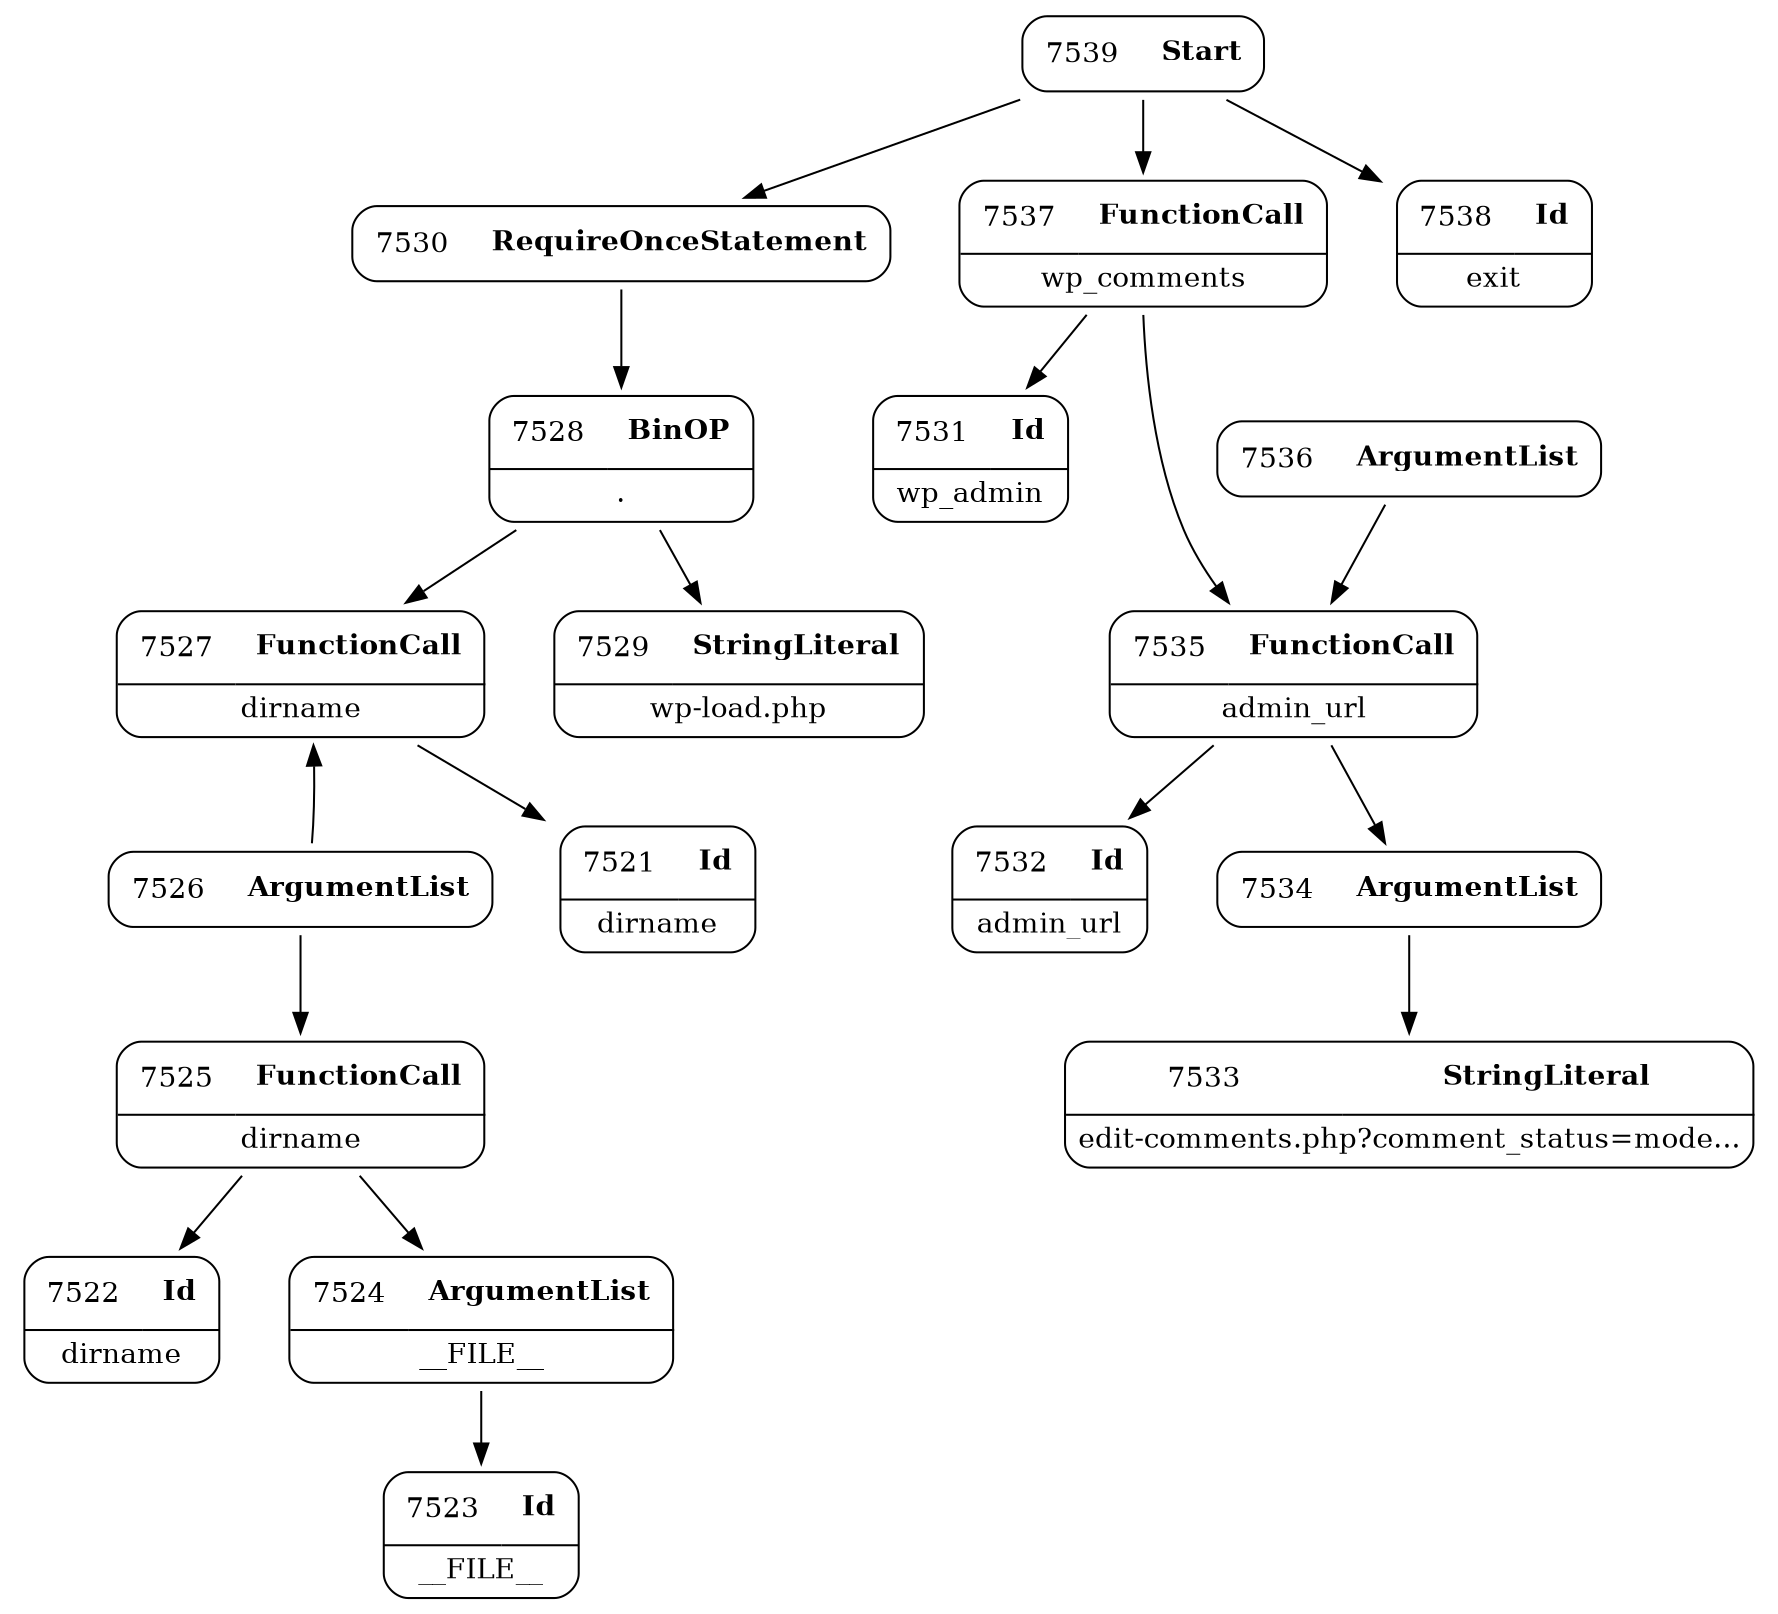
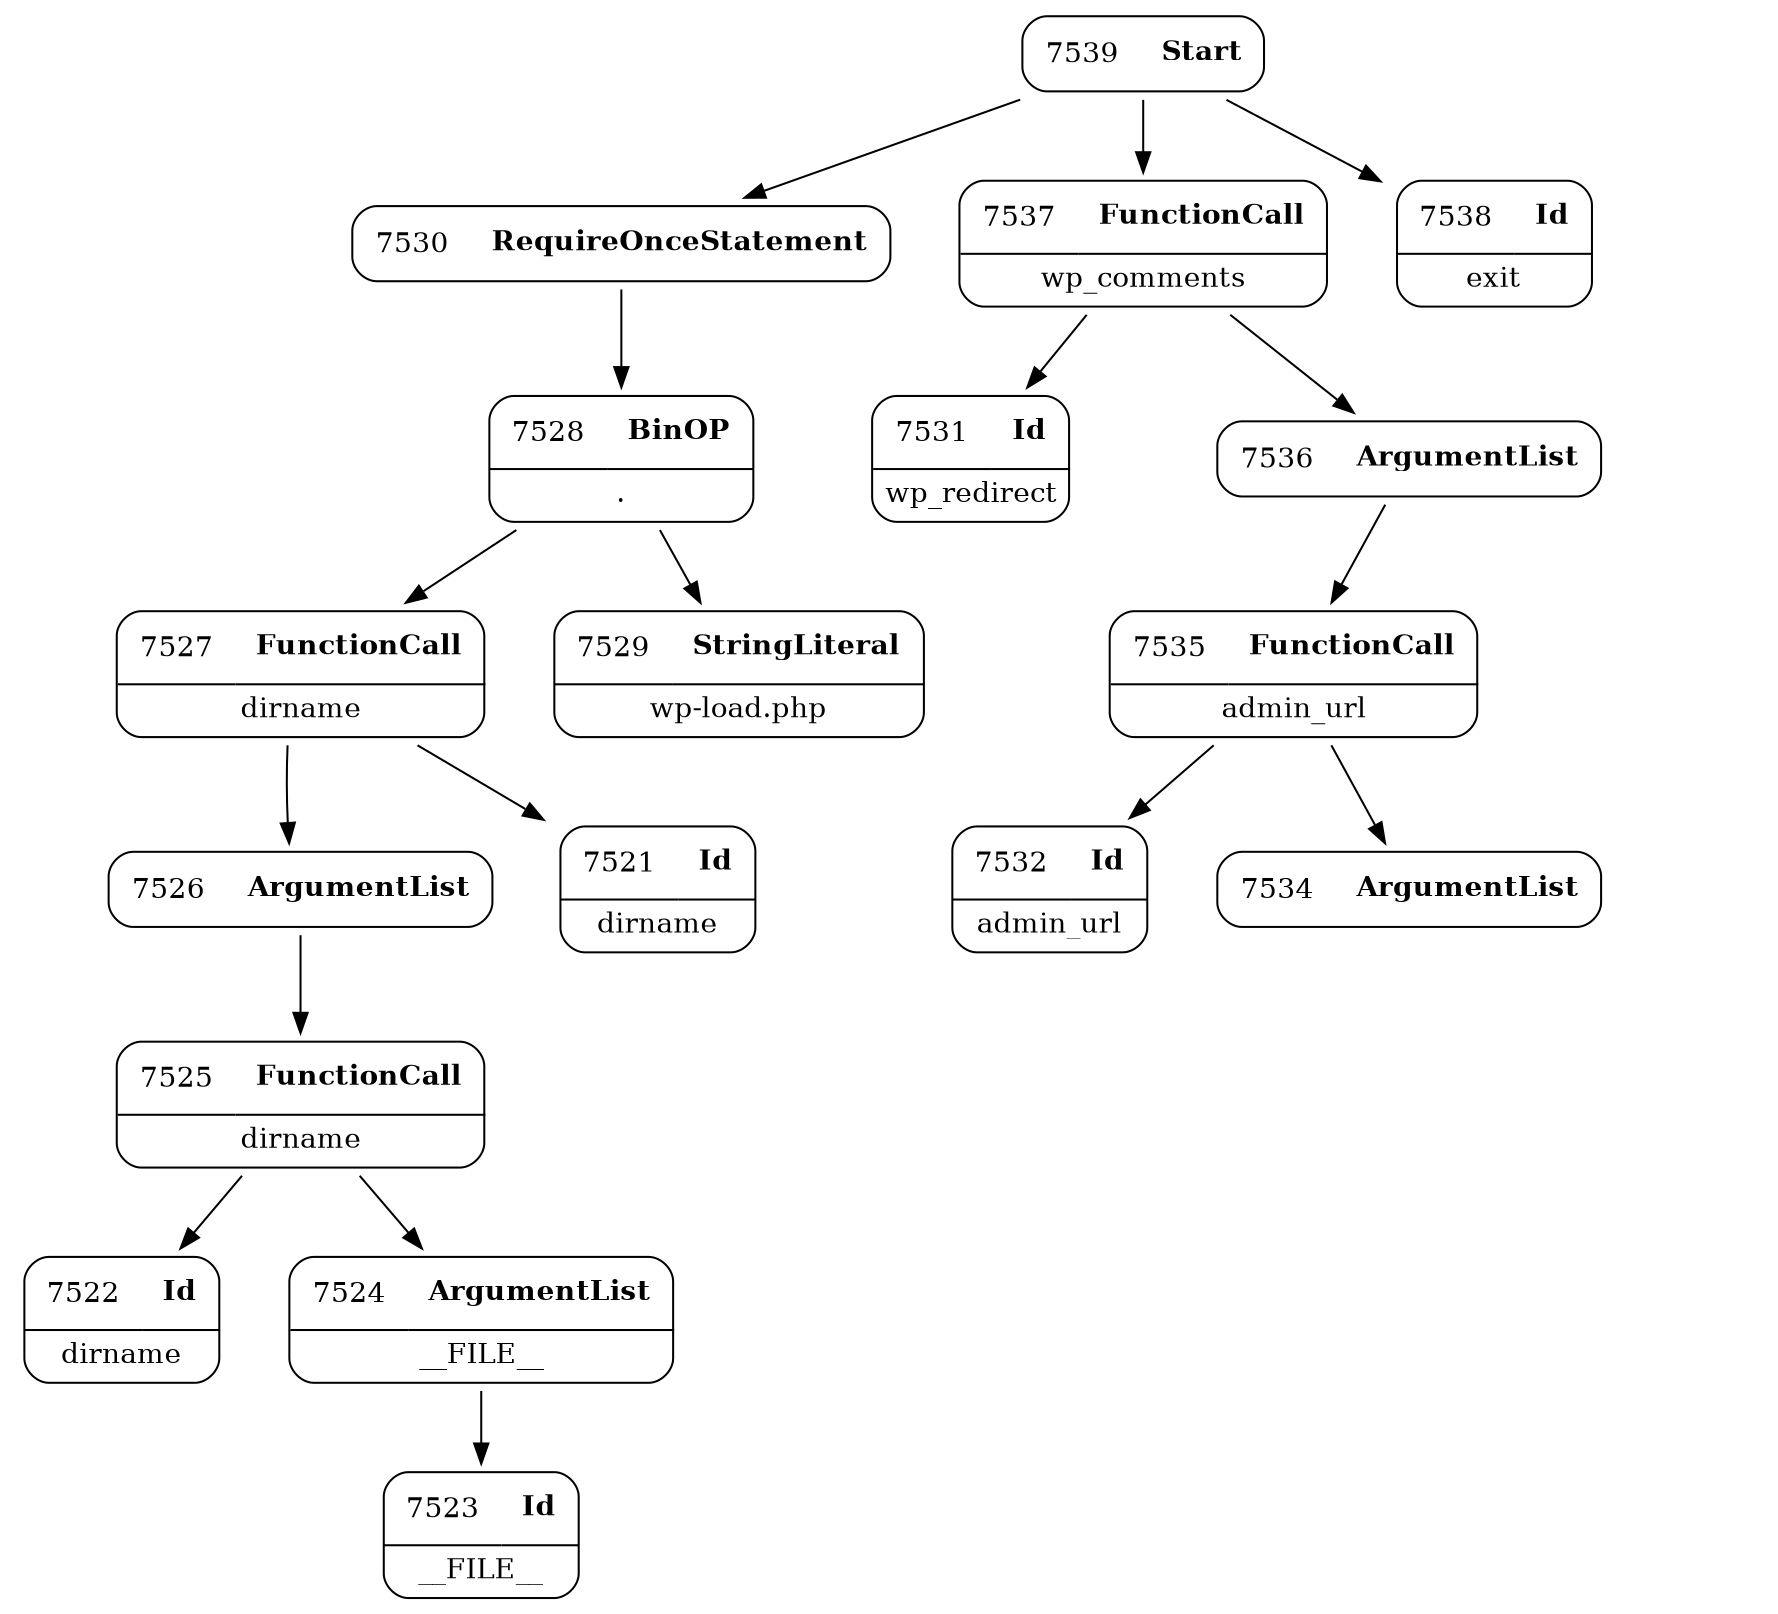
(1161, 456) -> (1284, 357)
(971, 493) -> (972, 493)
(314, 805) -> (287, 784)
(1409, 1105) -> none
